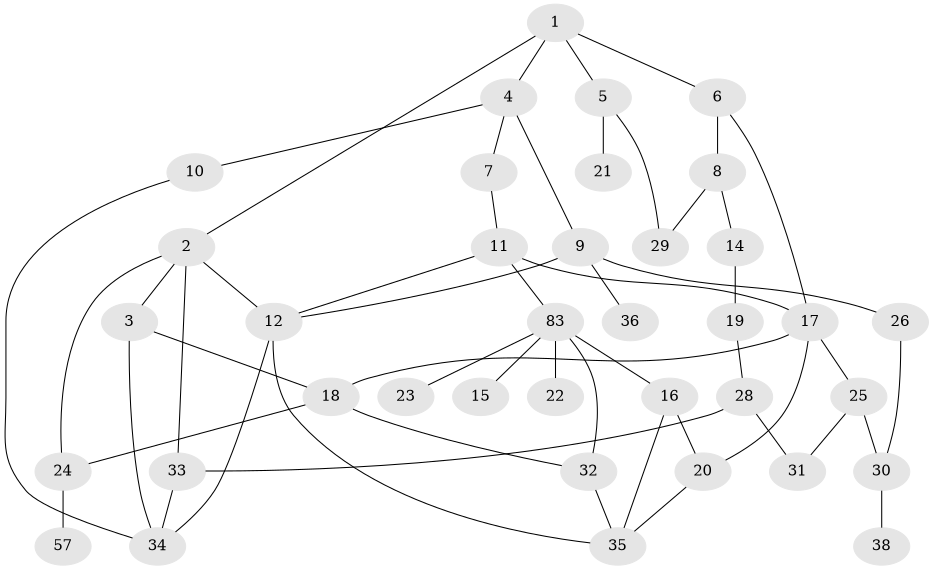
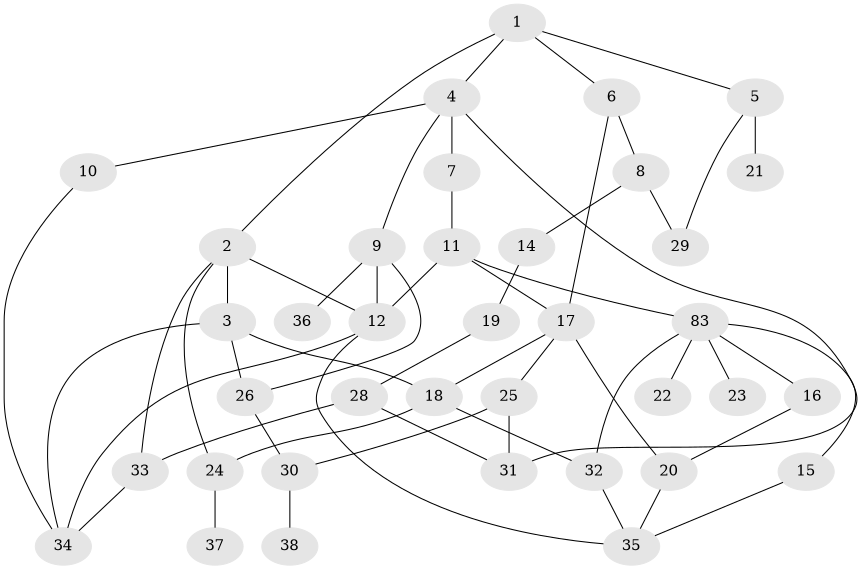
none -> (816, 335)
none -> (236, 359)
(644, 472) -> (719, 509)
(63, 546) -> (215, 546)
